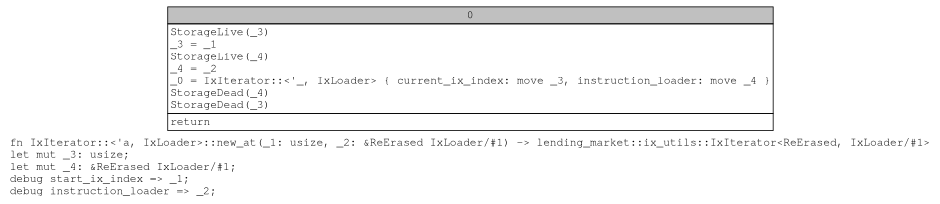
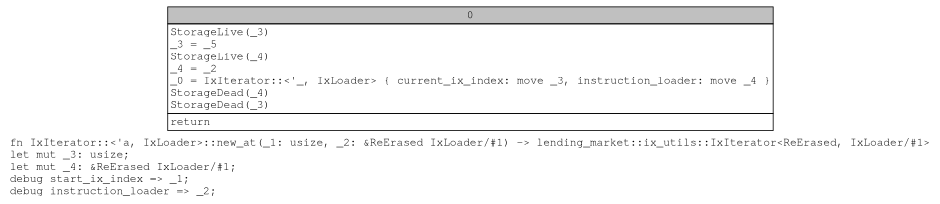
(194, 44) -> (194, 44)
